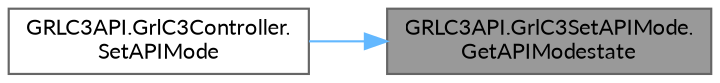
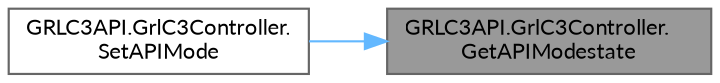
(549, 41) -> (549, 41)
